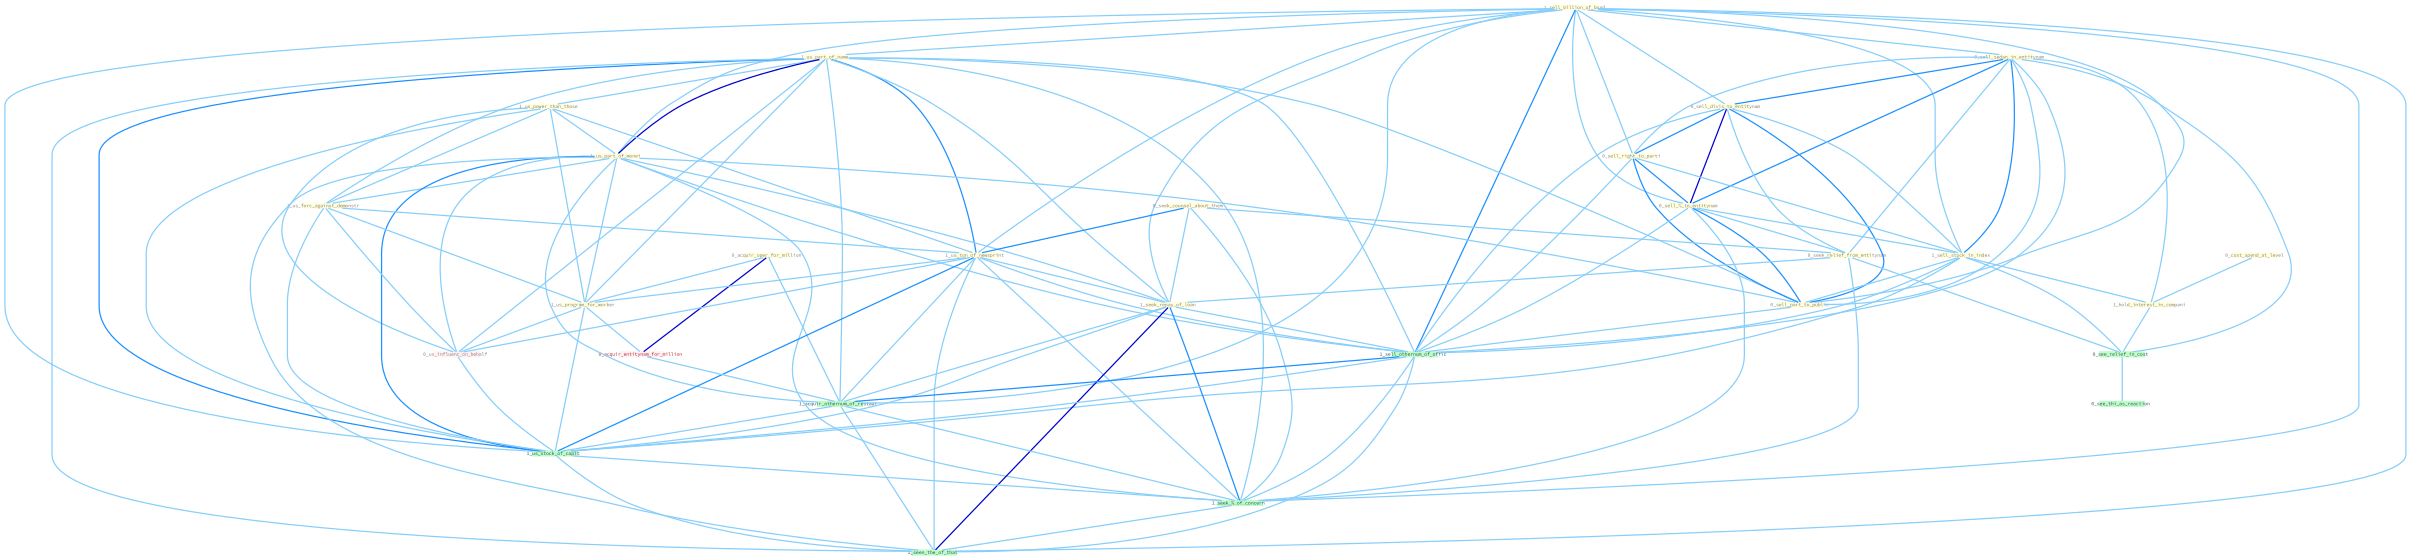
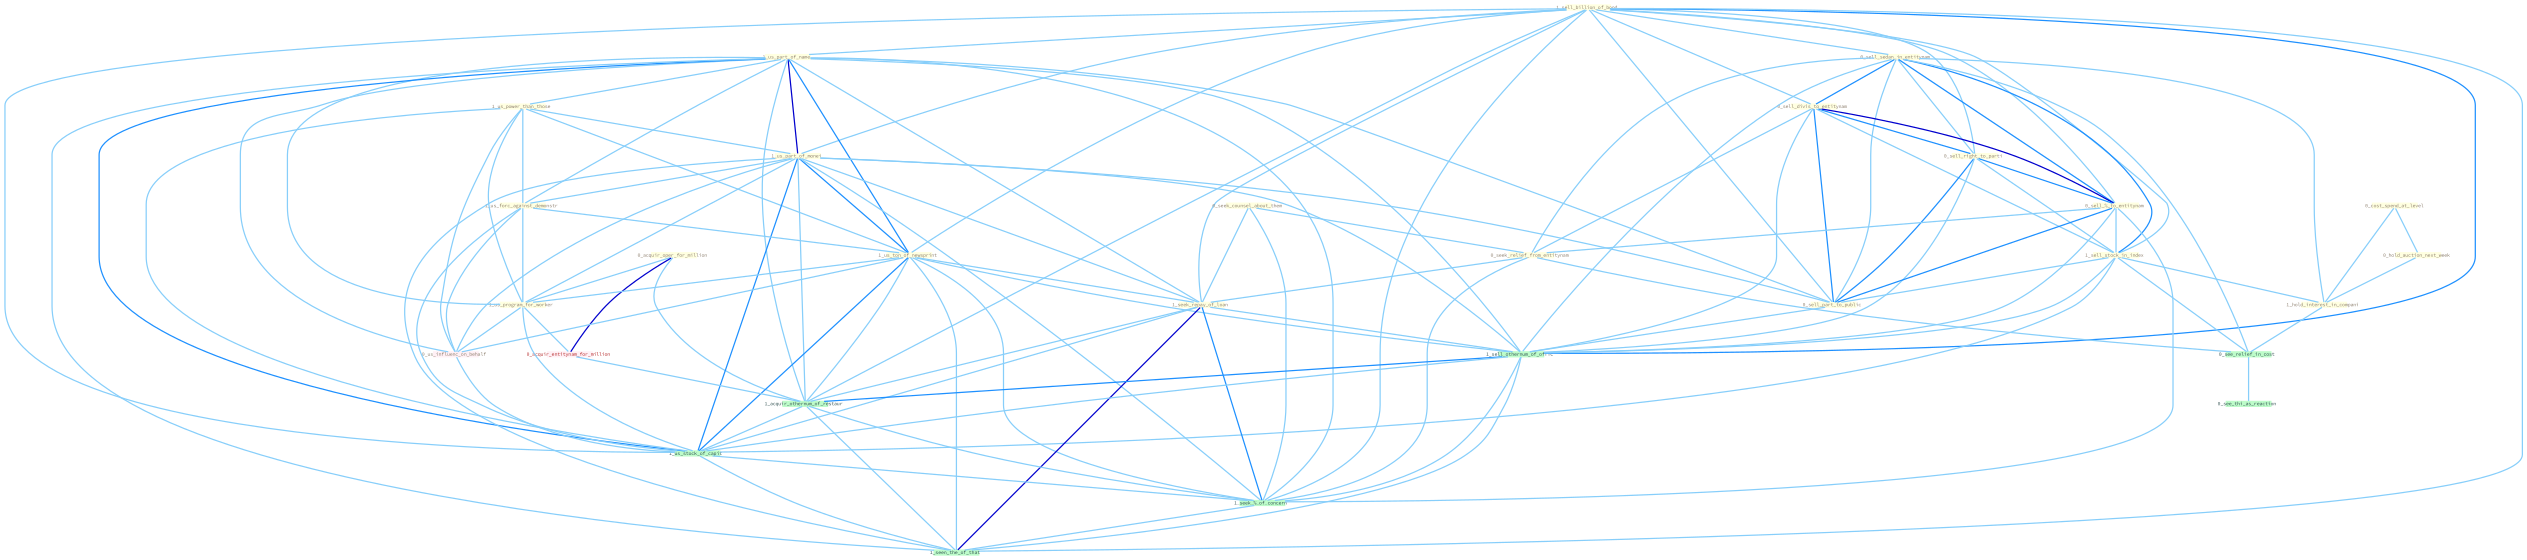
(1093, 228) -> (854, 206)
none -> (2418, 255)
